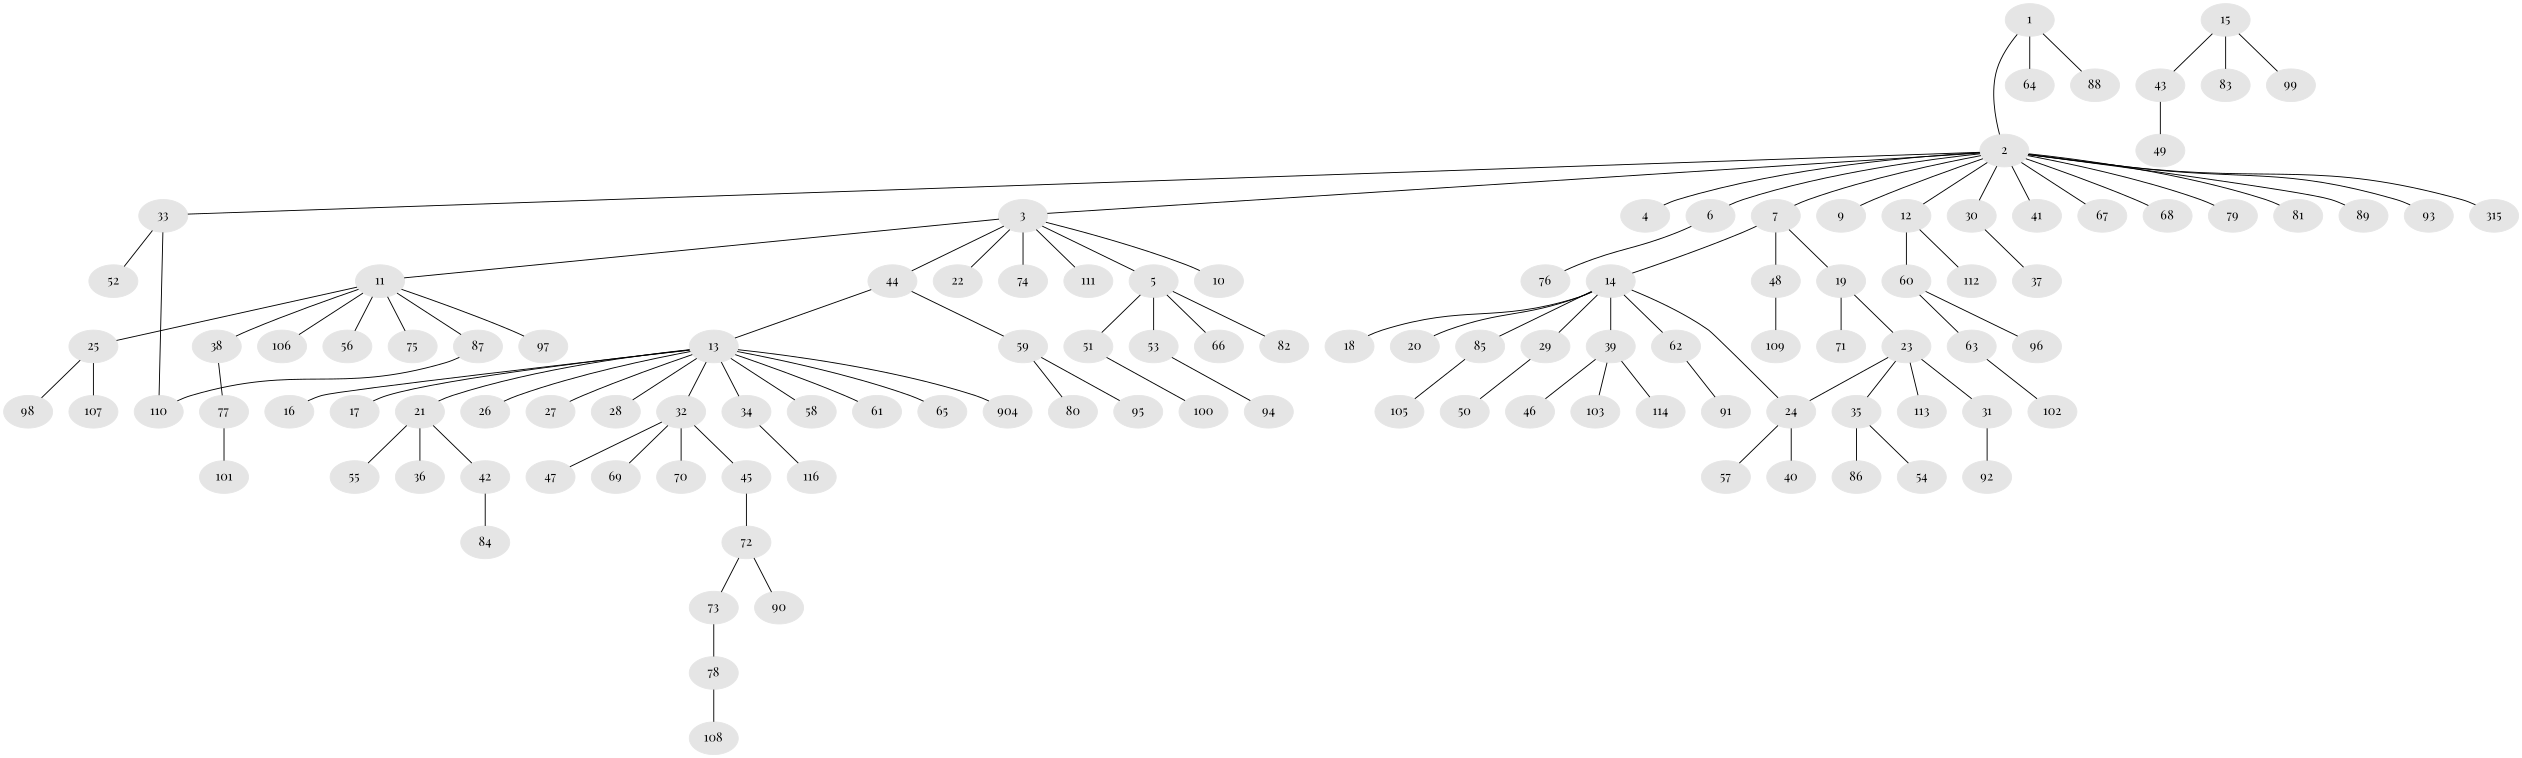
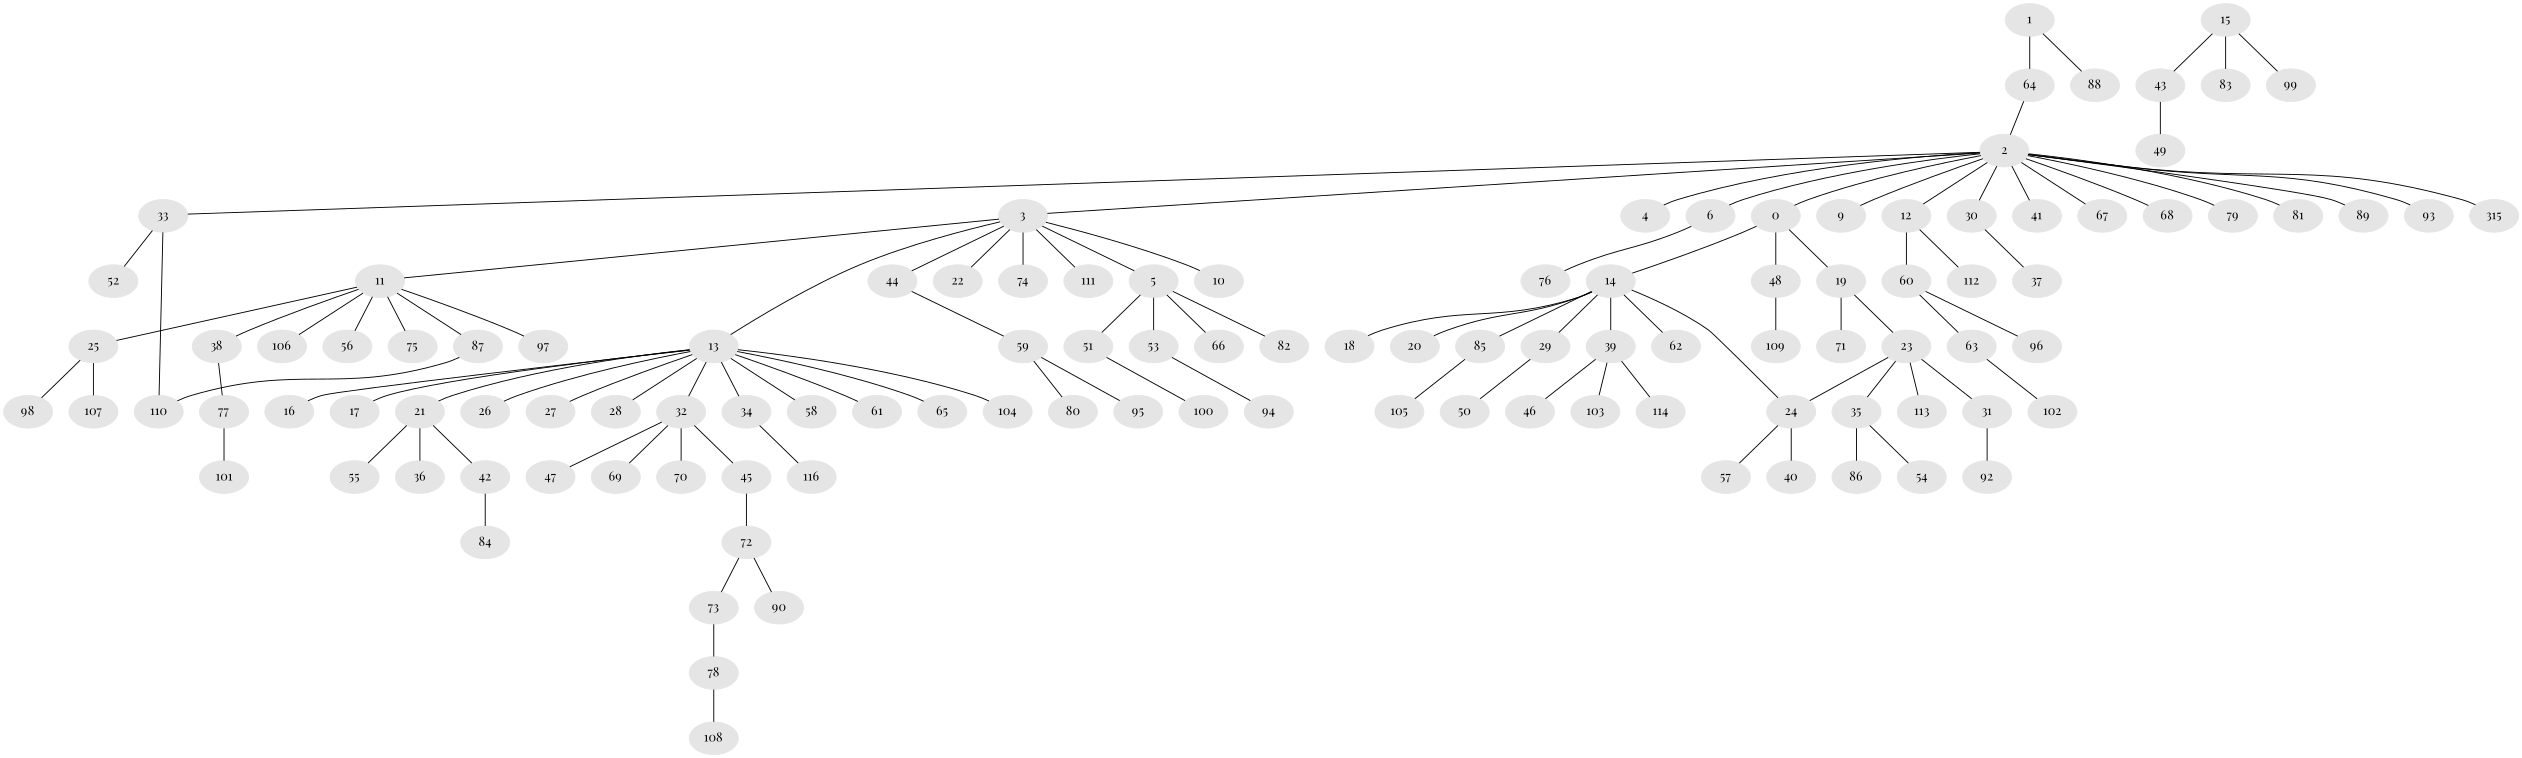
(1995, 82) -> (2017, 118)
(1776, 216) -> (1776, 216)
(803, 314) -> (860, 265)
(1008, 412) -> (1008, 412)
(1726, 412) -> none
